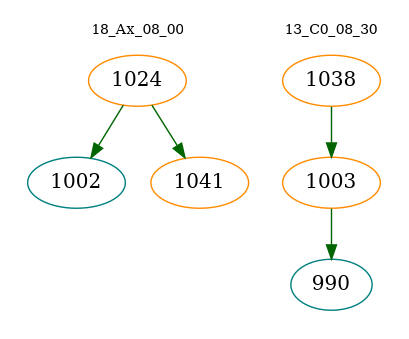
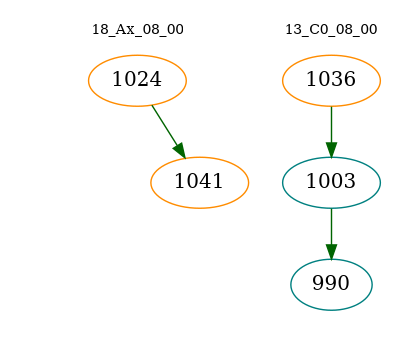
(332, 30) -> (332, 30)
(332, 81) -> (332, 81)
(76, 183) -> none
(332, 183) -> (332, 183)
